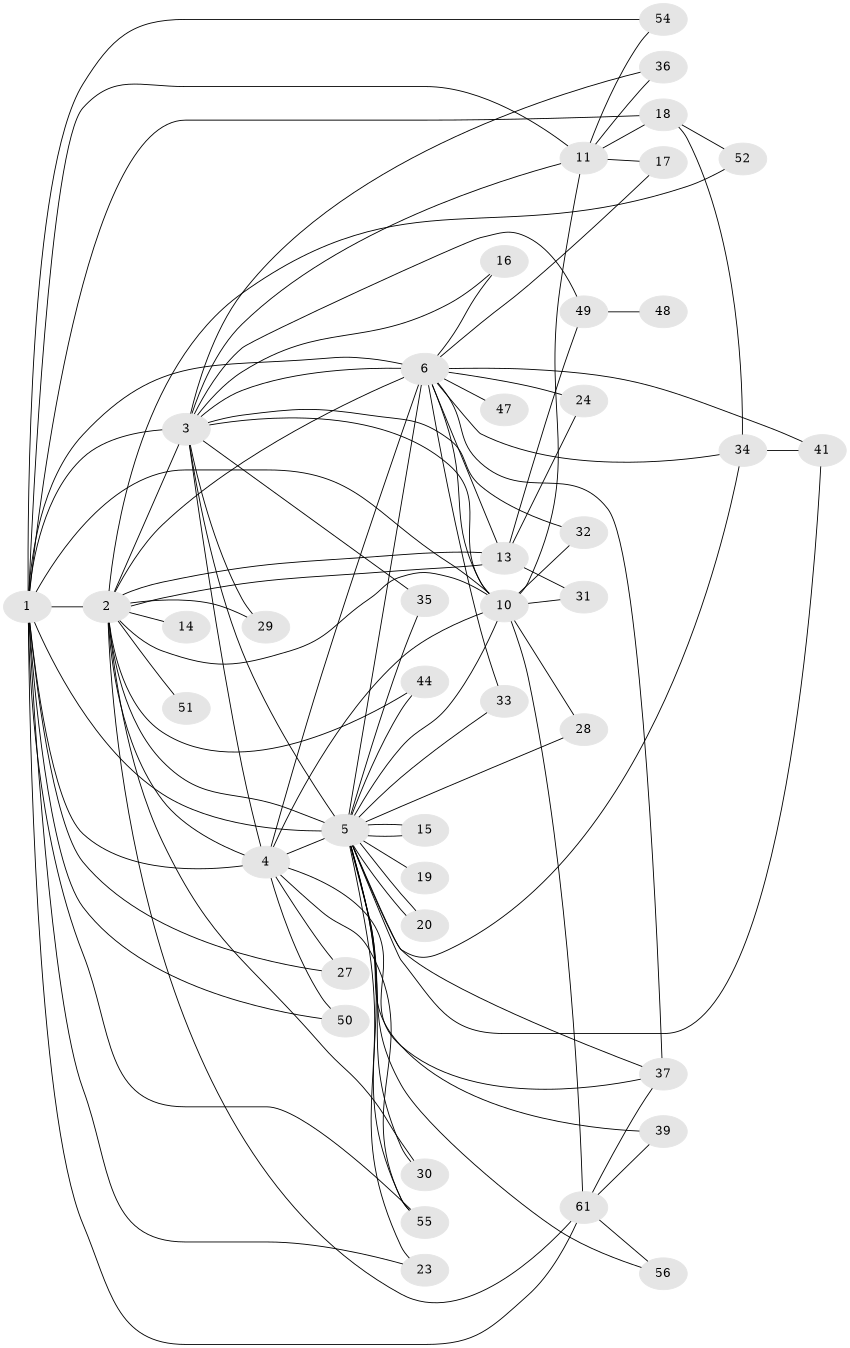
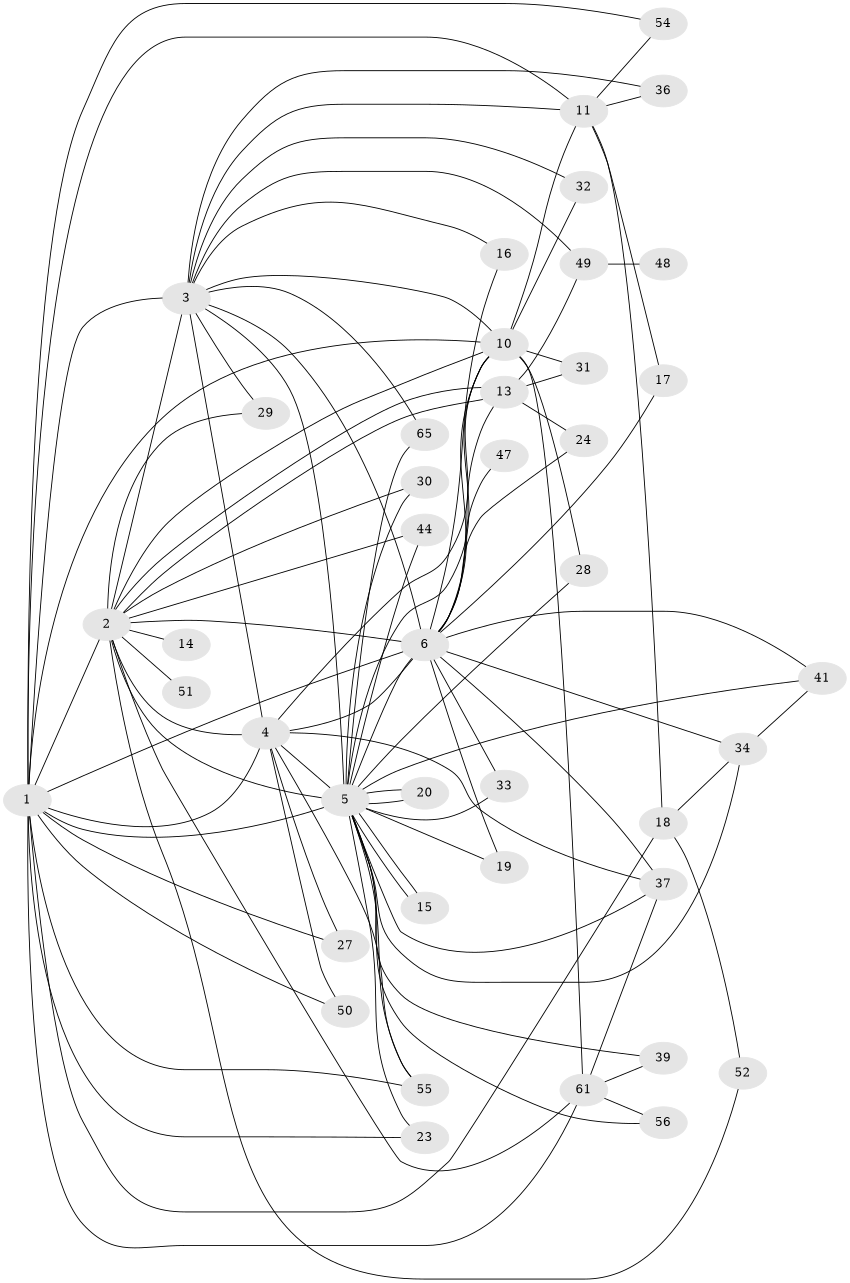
(425, 601) -> (425, 435)
none -> (462, 757)
